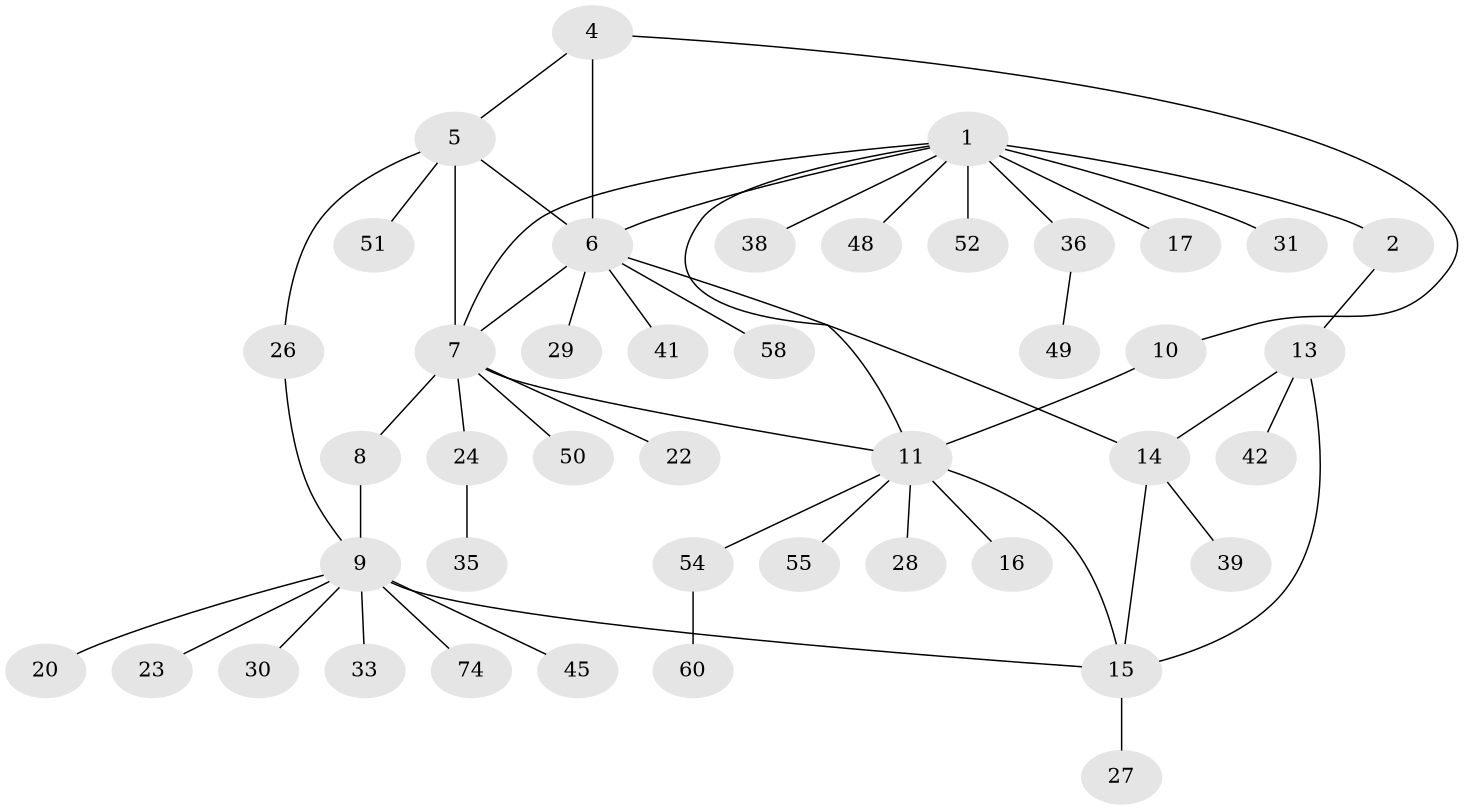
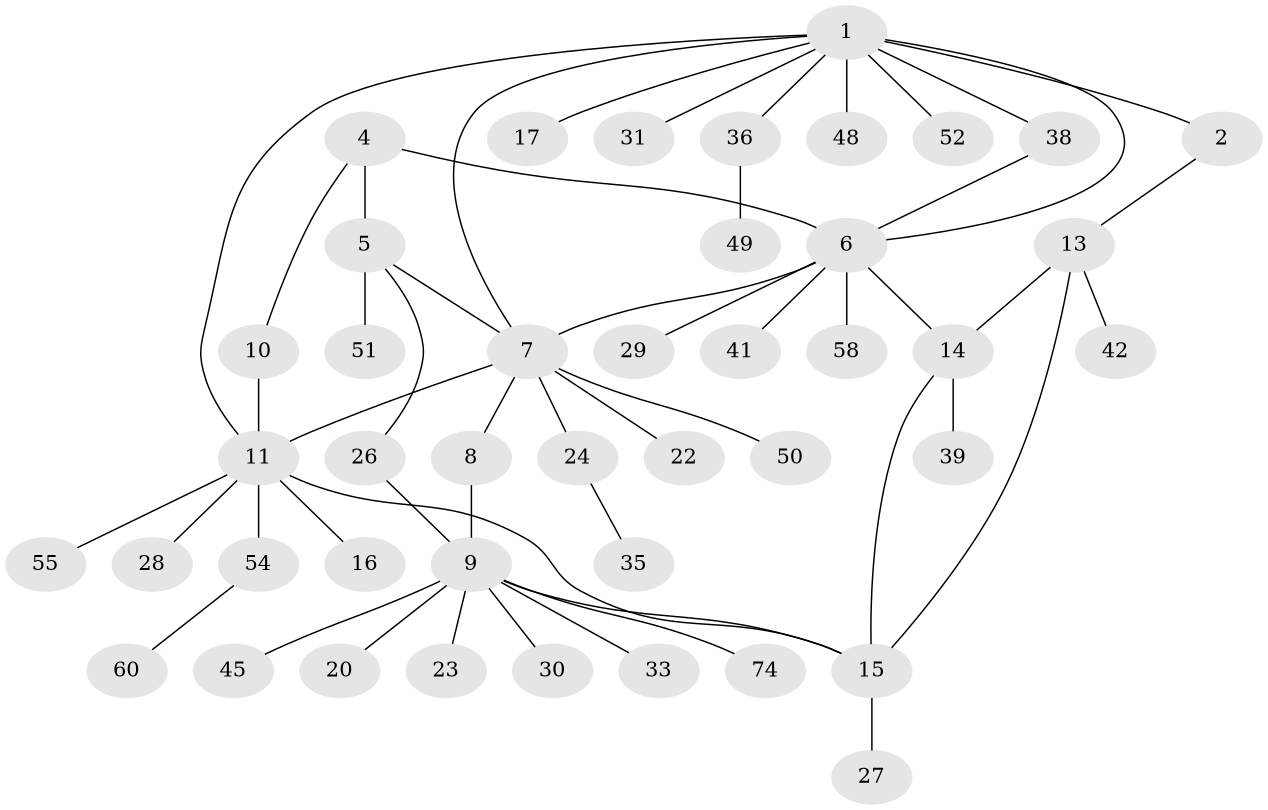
(524, 192) -> (953, 192)
